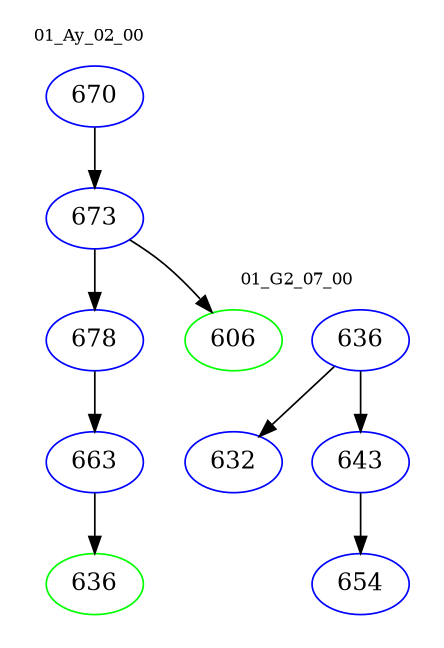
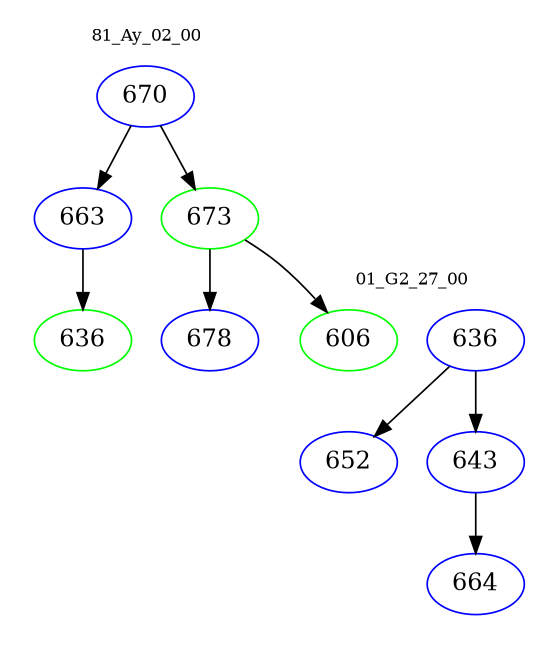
(89, 36) -> (146, 36)
(95, 218) -> (210, 218)
(297, 280) -> (412, 280)
(95, 393) -> (118, 150)
(234, 462) -> (349, 462)
(361, 584) -> (476, 584)
